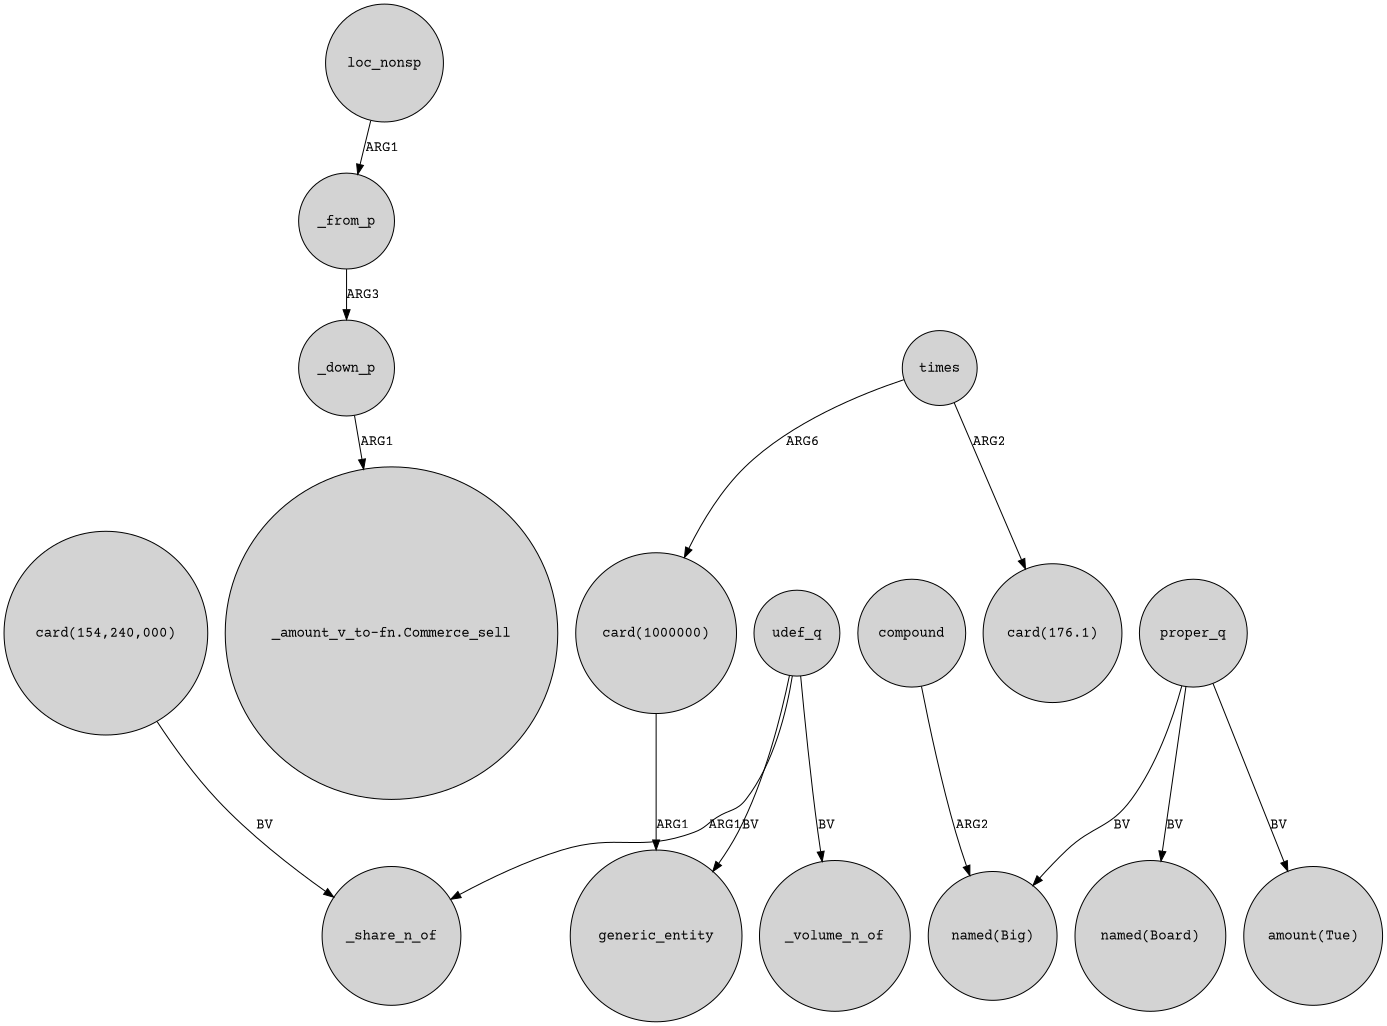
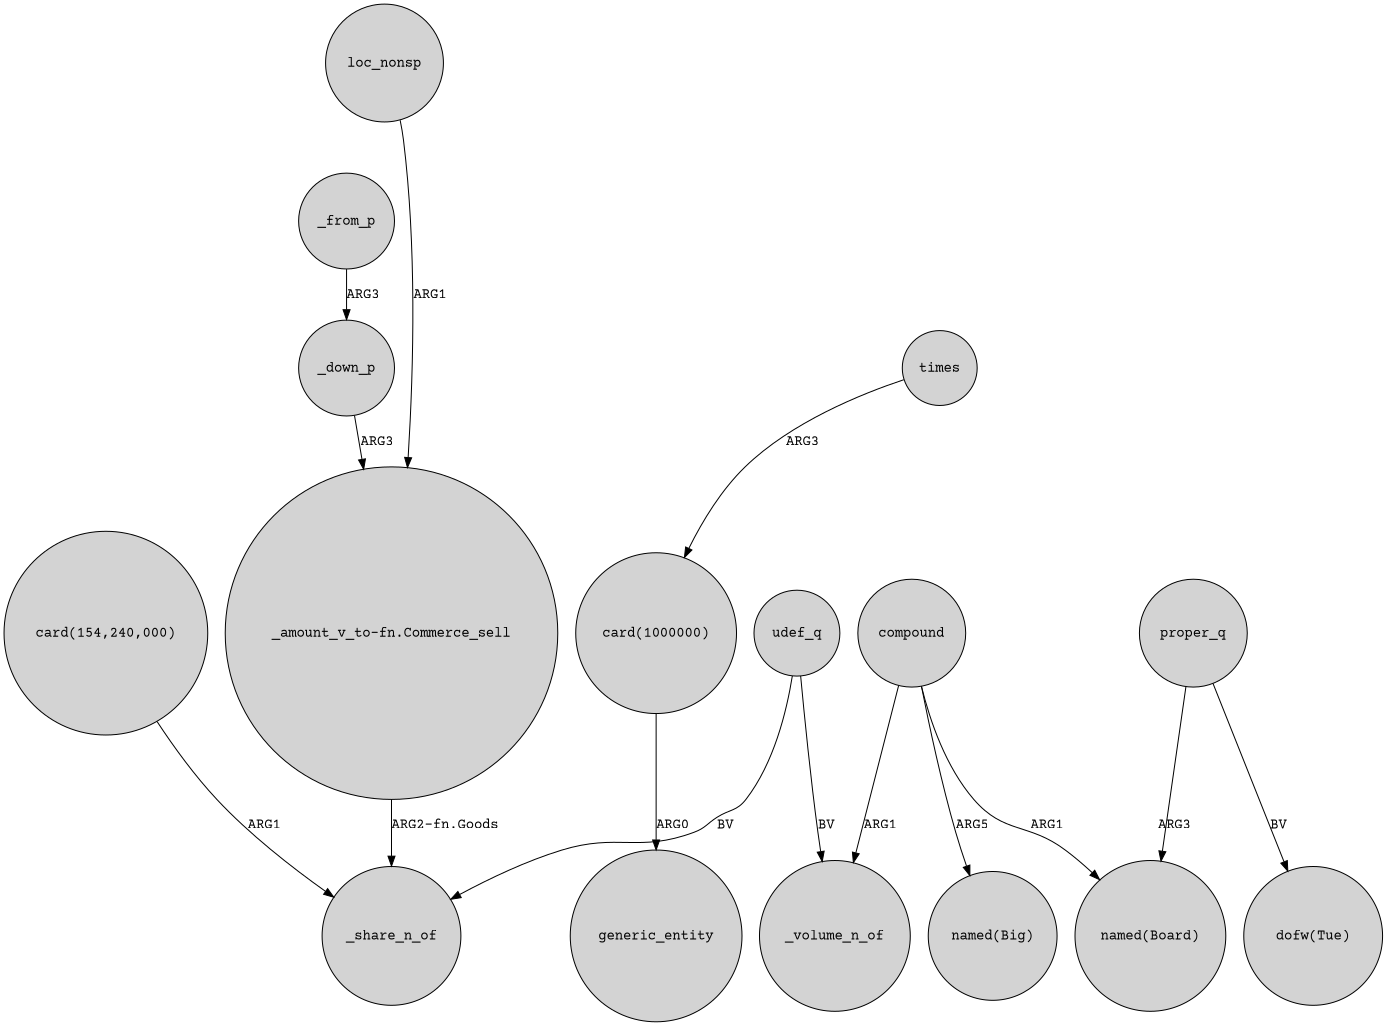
(365, 143) -> (413, 288)
(378, 442) -> (378, 442)
(803, 442) -> (803, 442)
(1053, 633) -> none
none -> (877, 769)
(1132, 798) -> none
(752, 801) -> none
none -> (979, 805)
(265, 825) -> (265, 825)
(673, 825) -> (673, 825)
(726, 825) -> (726, 825)
(973, 825) -> (973, 825)
(1175, 825) -> (1175, 825)
none -> (391, 828)
(1313, 936) -> (1313, 936)
